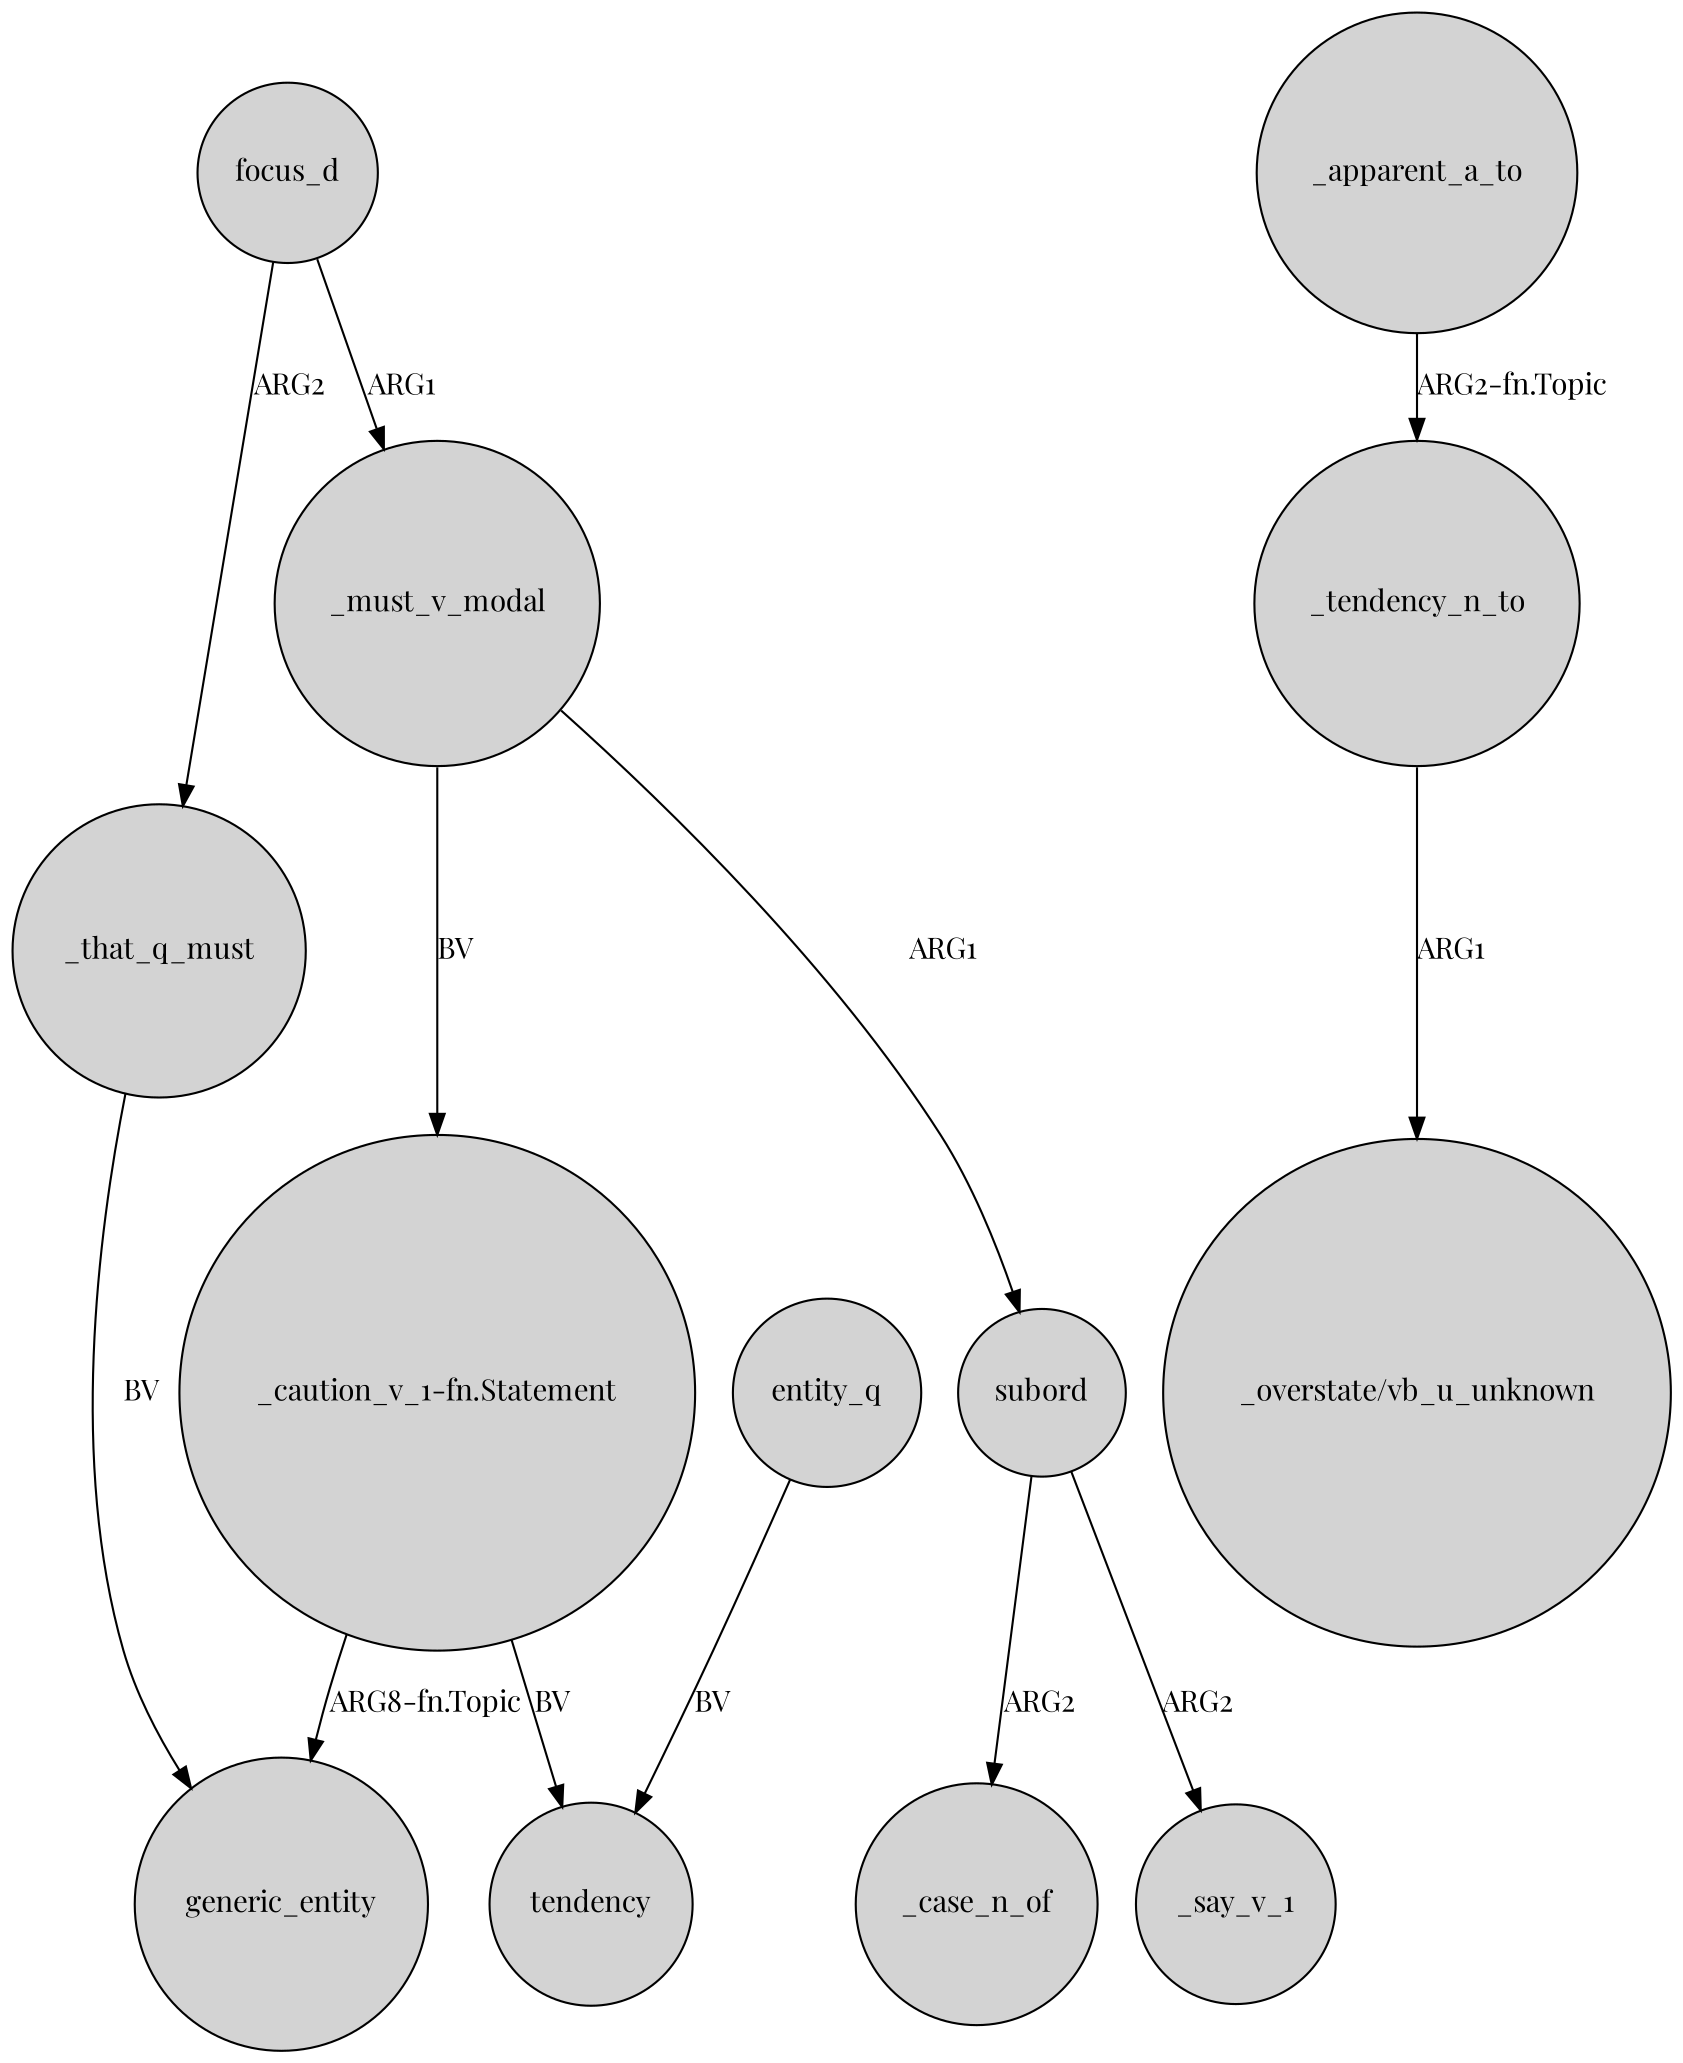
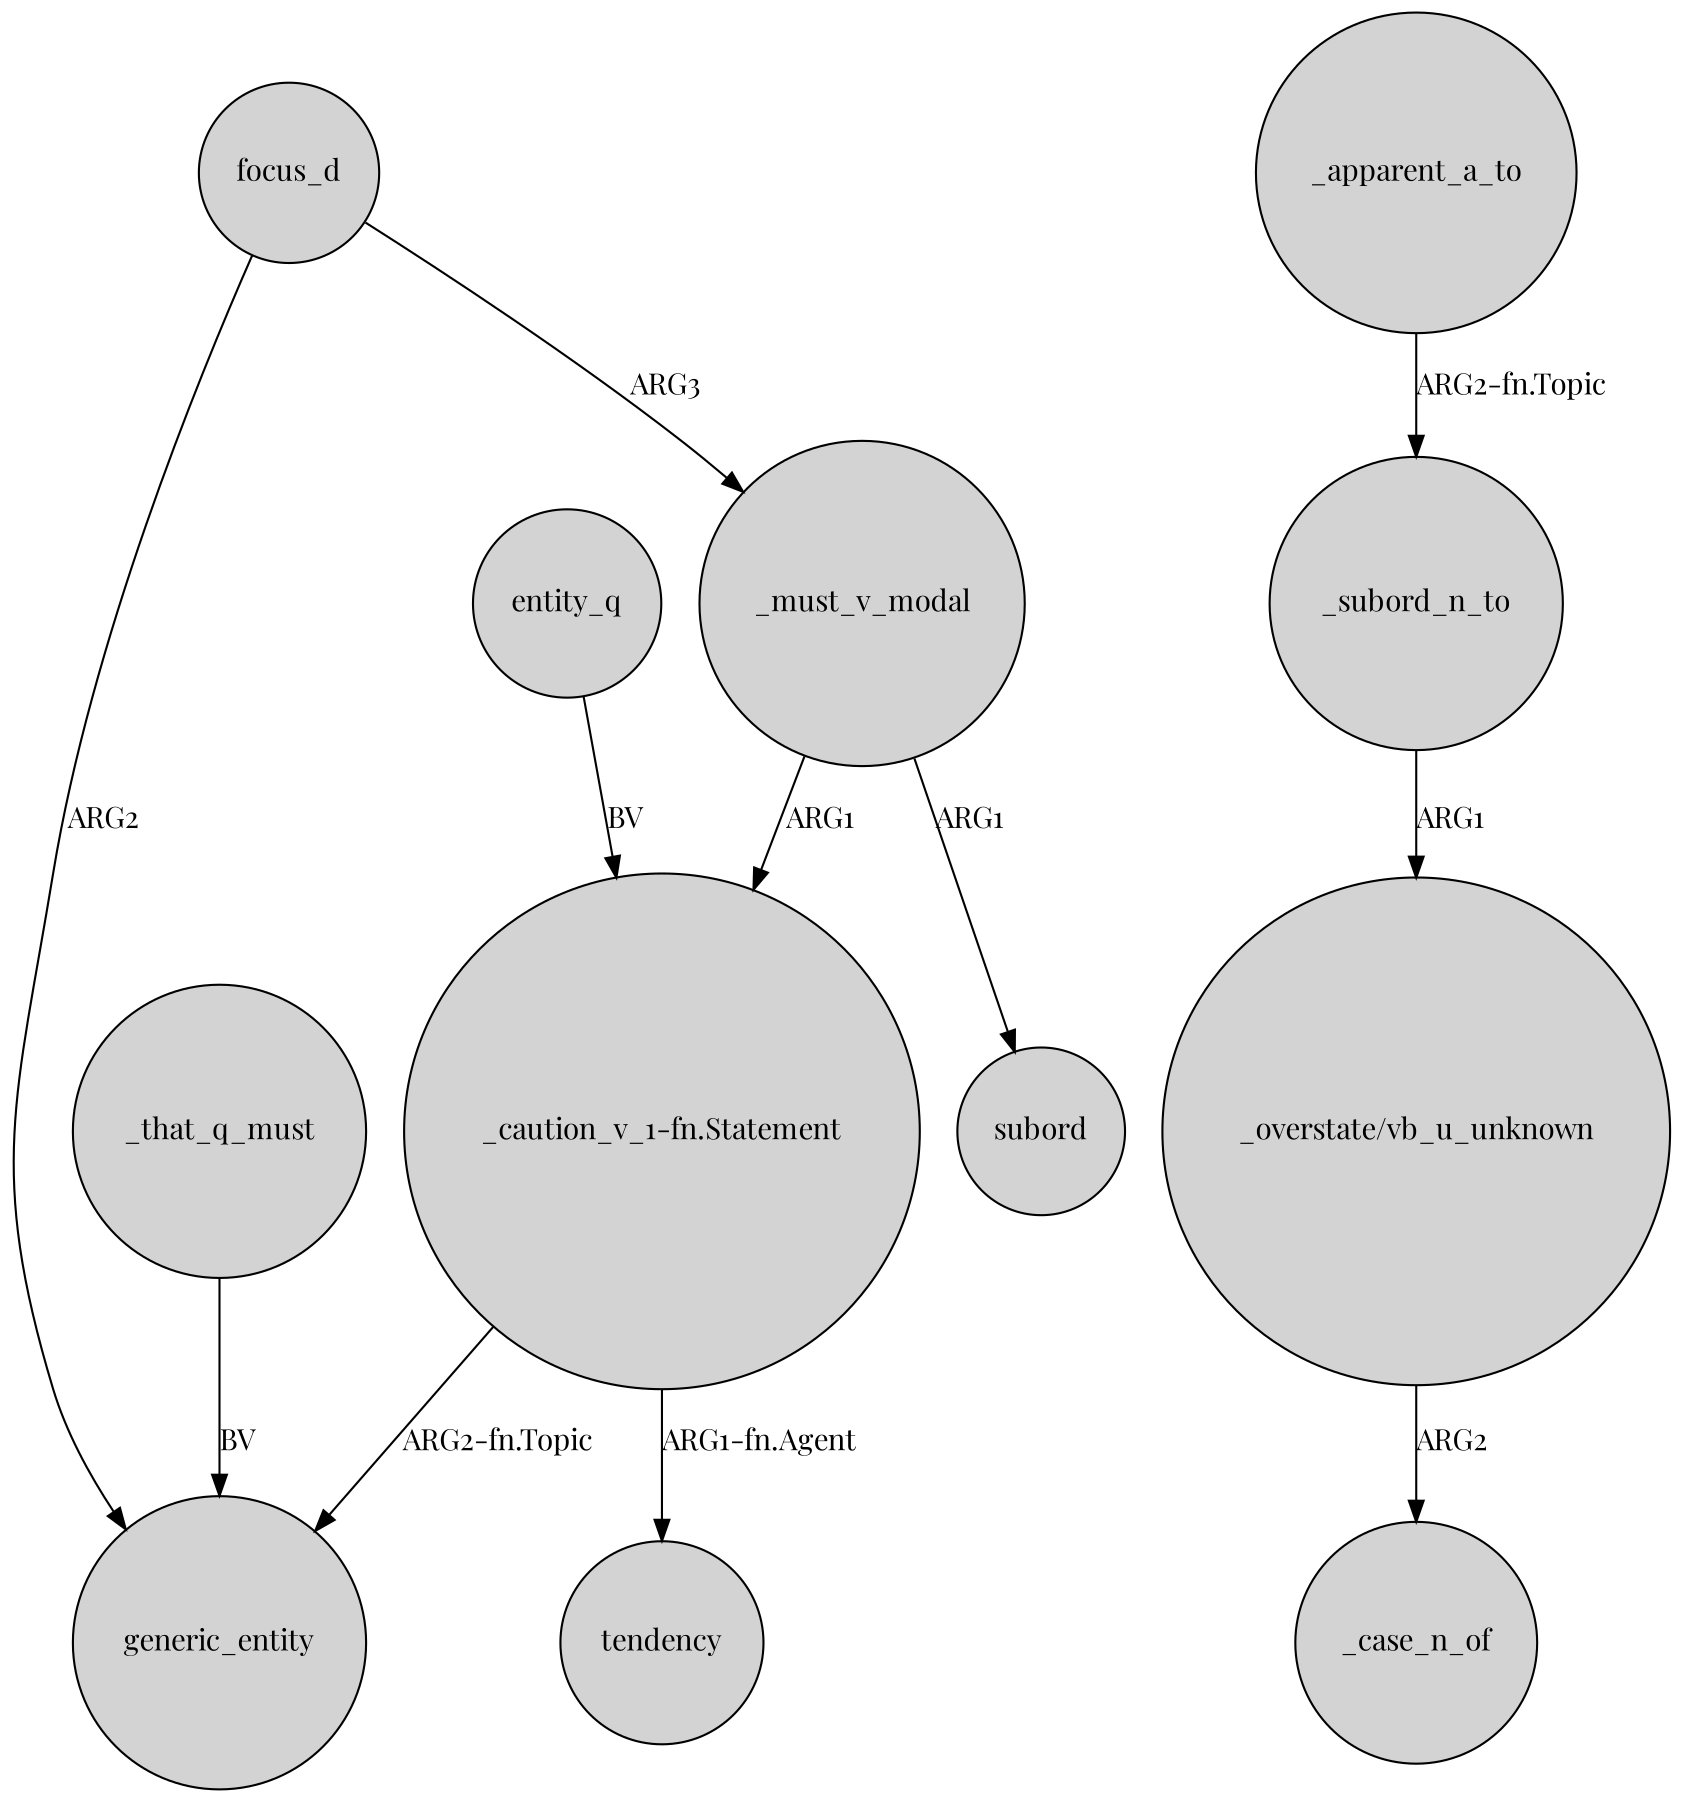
(403, 387) -> (666, 387)
(230, 524) -> (52, 878)
(1417, 603) -> (1416, 603)
(456, 951) -> (821, 820)
(1013, 1620) -> (1416, 1442)
(719, 1637) -> (598, 777)
(426, 1704) -> (499, 1443)
(553, 1704) -> (760, 1443)
(1236, 1904) -> none
